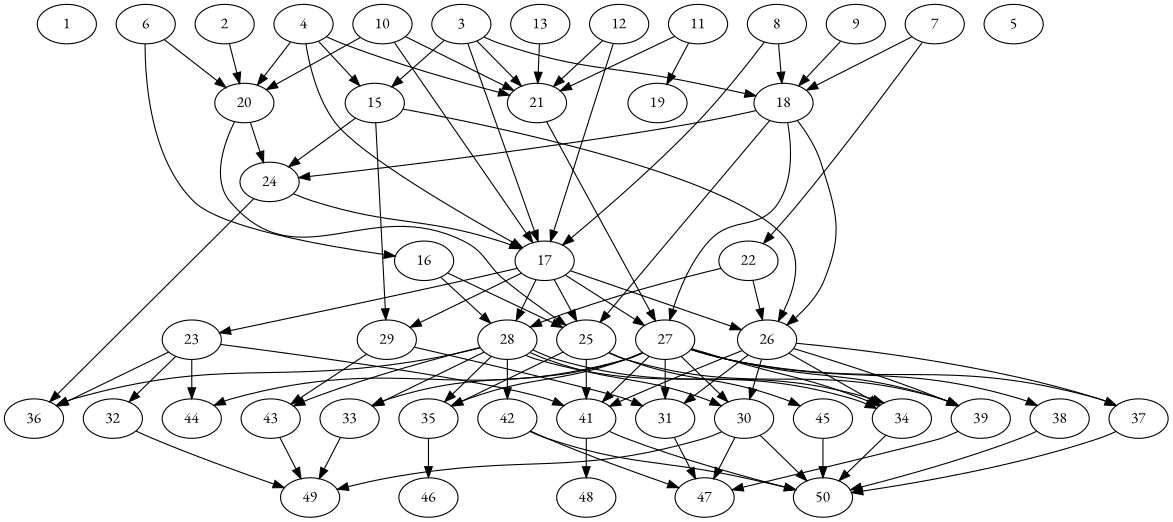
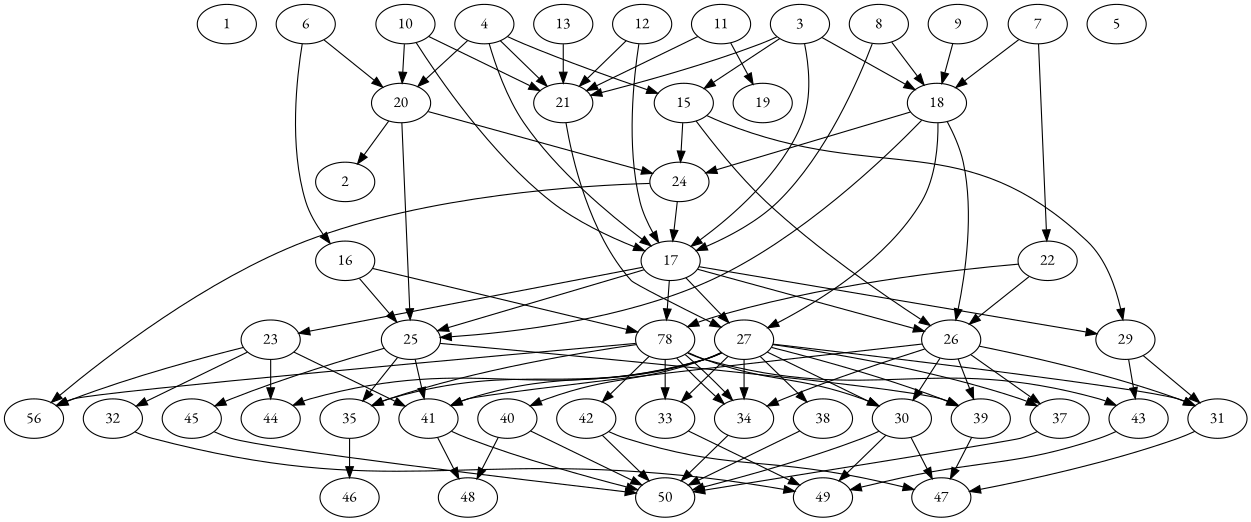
(233, 58) -> (376, 138)
(507, 340) -> (665, 340)
(34, 419) -> (34, 419)
none -> (507, 419)
